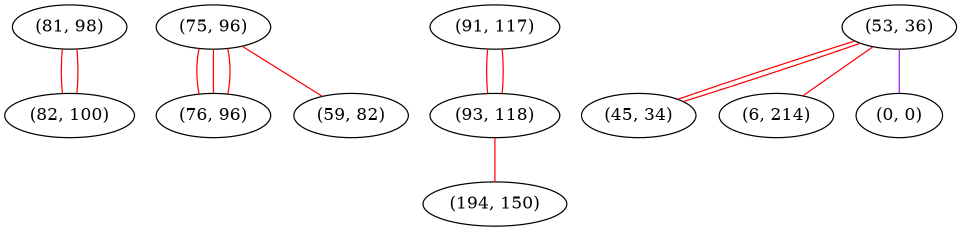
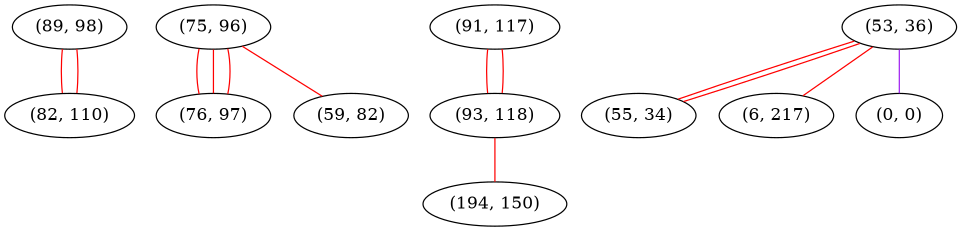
(70, 27) -> (70, 27)
(70, 116) -> (70, 116)
(213, 116) -> (213, 116)
(639, 116) -> (639, 116)
(776, 116) -> (776, 116)
